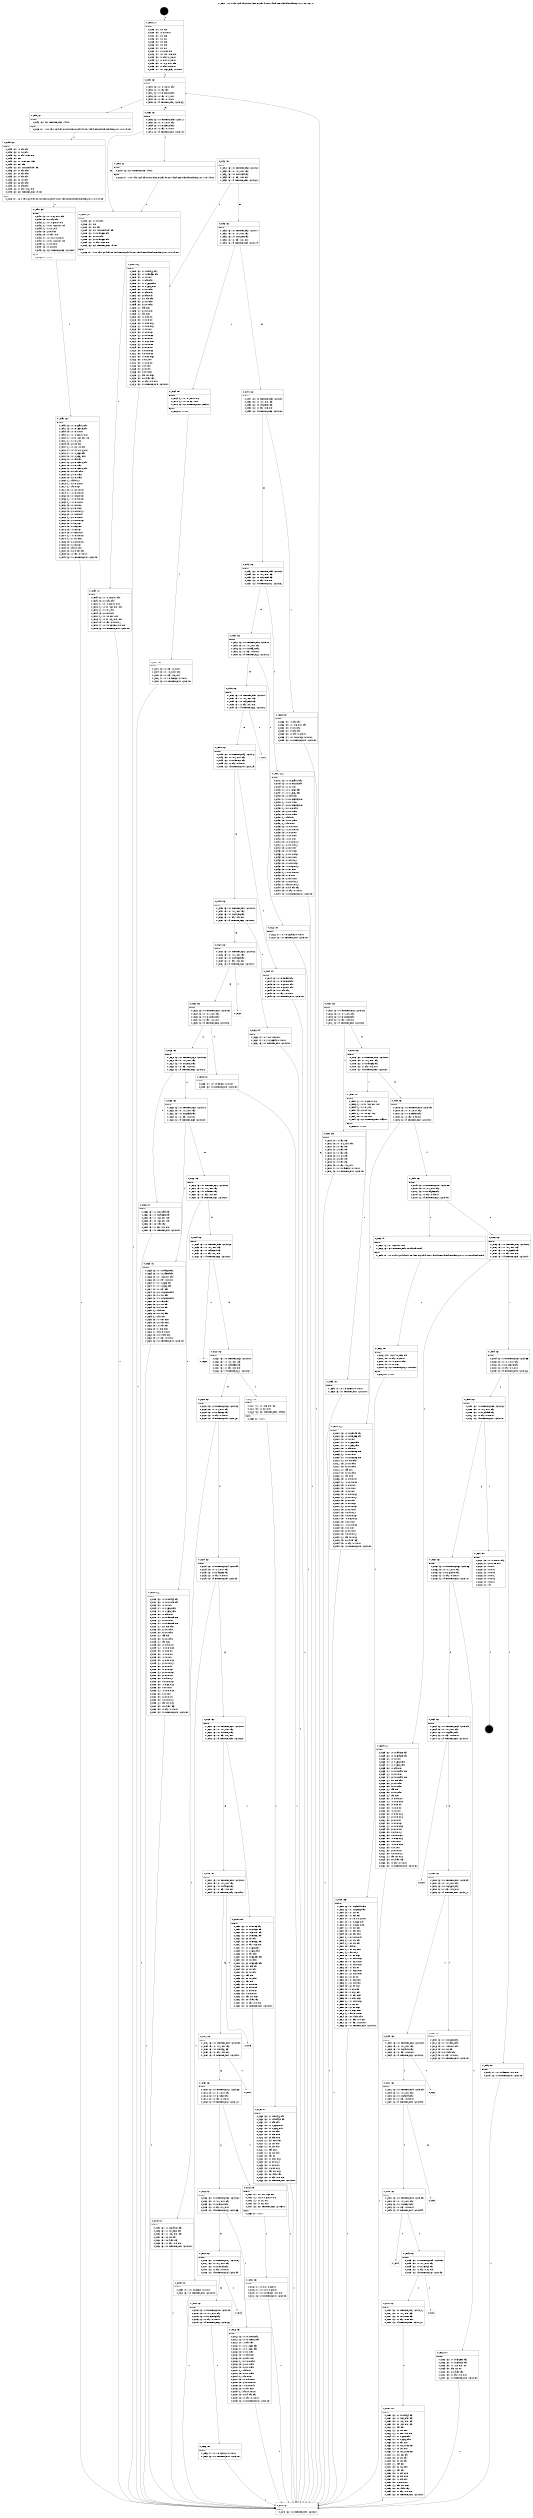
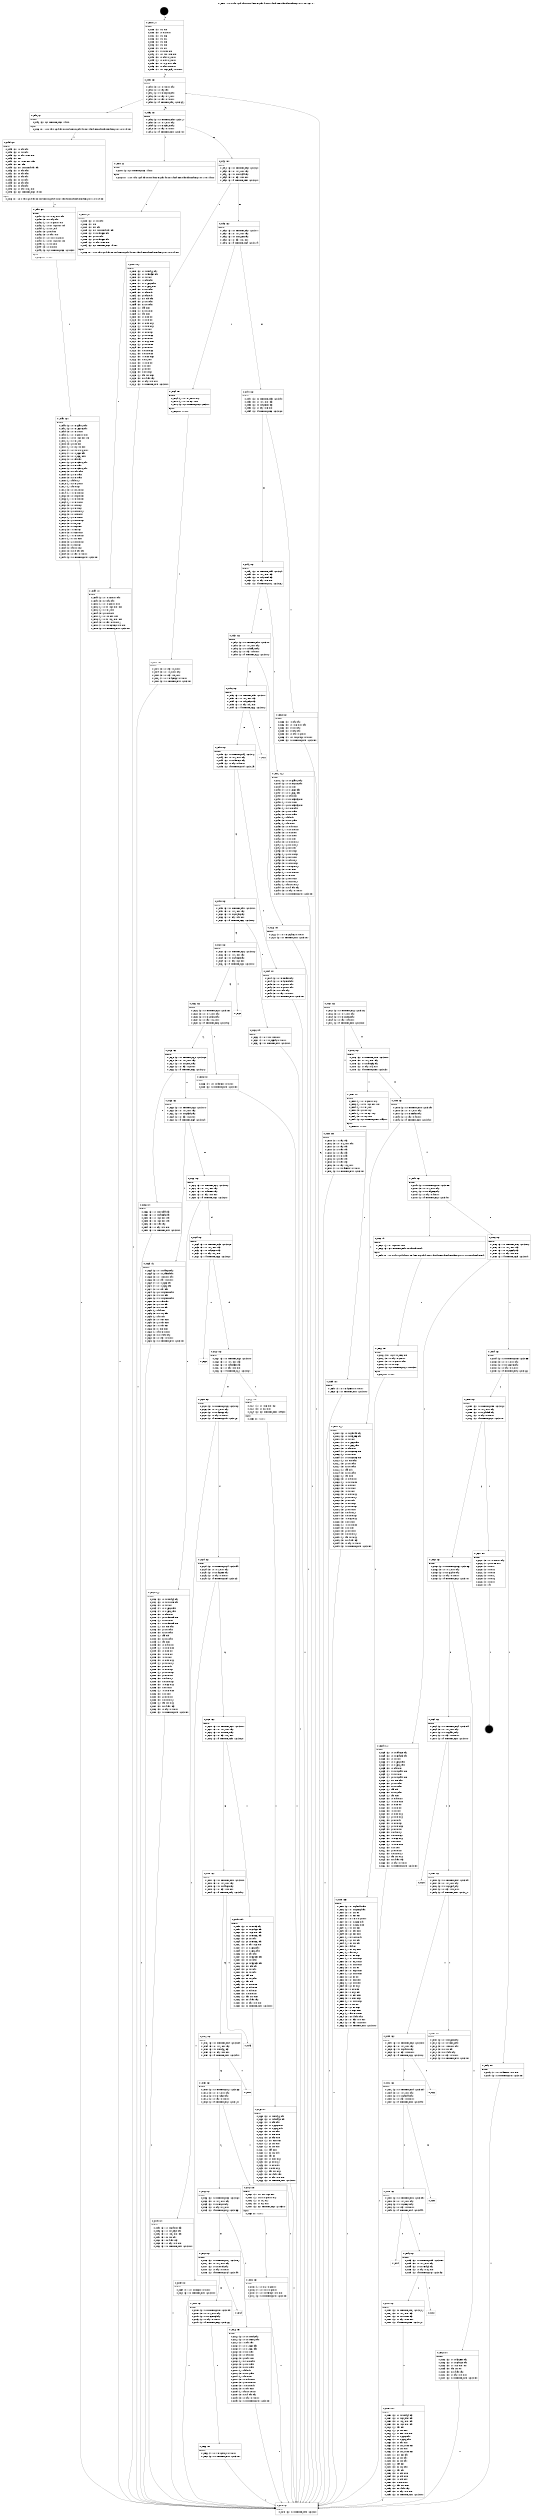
(107, 158) -> (212, 137)
